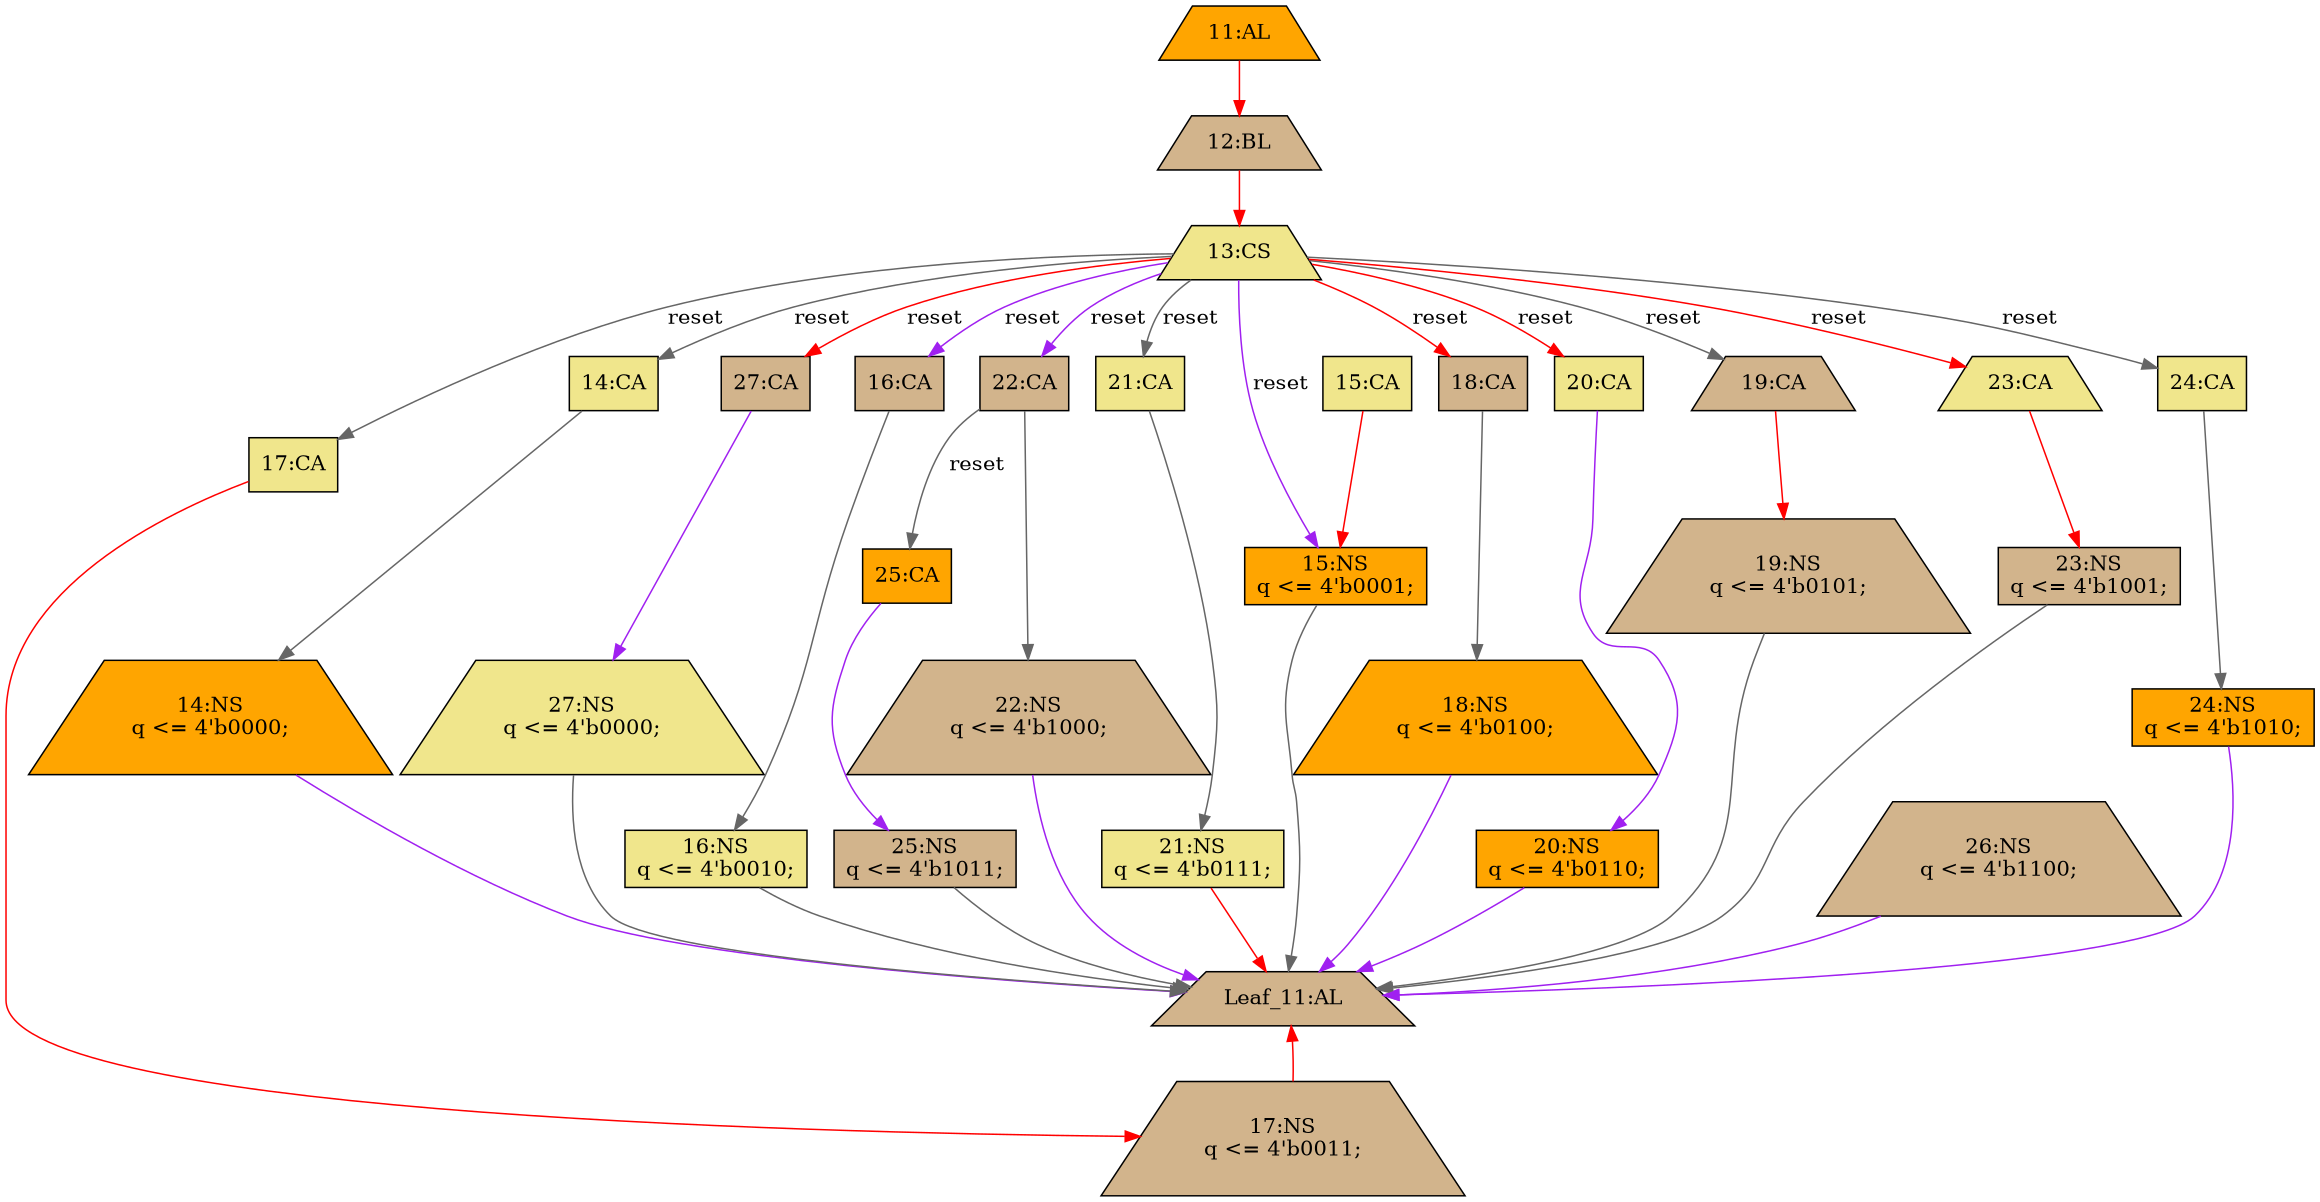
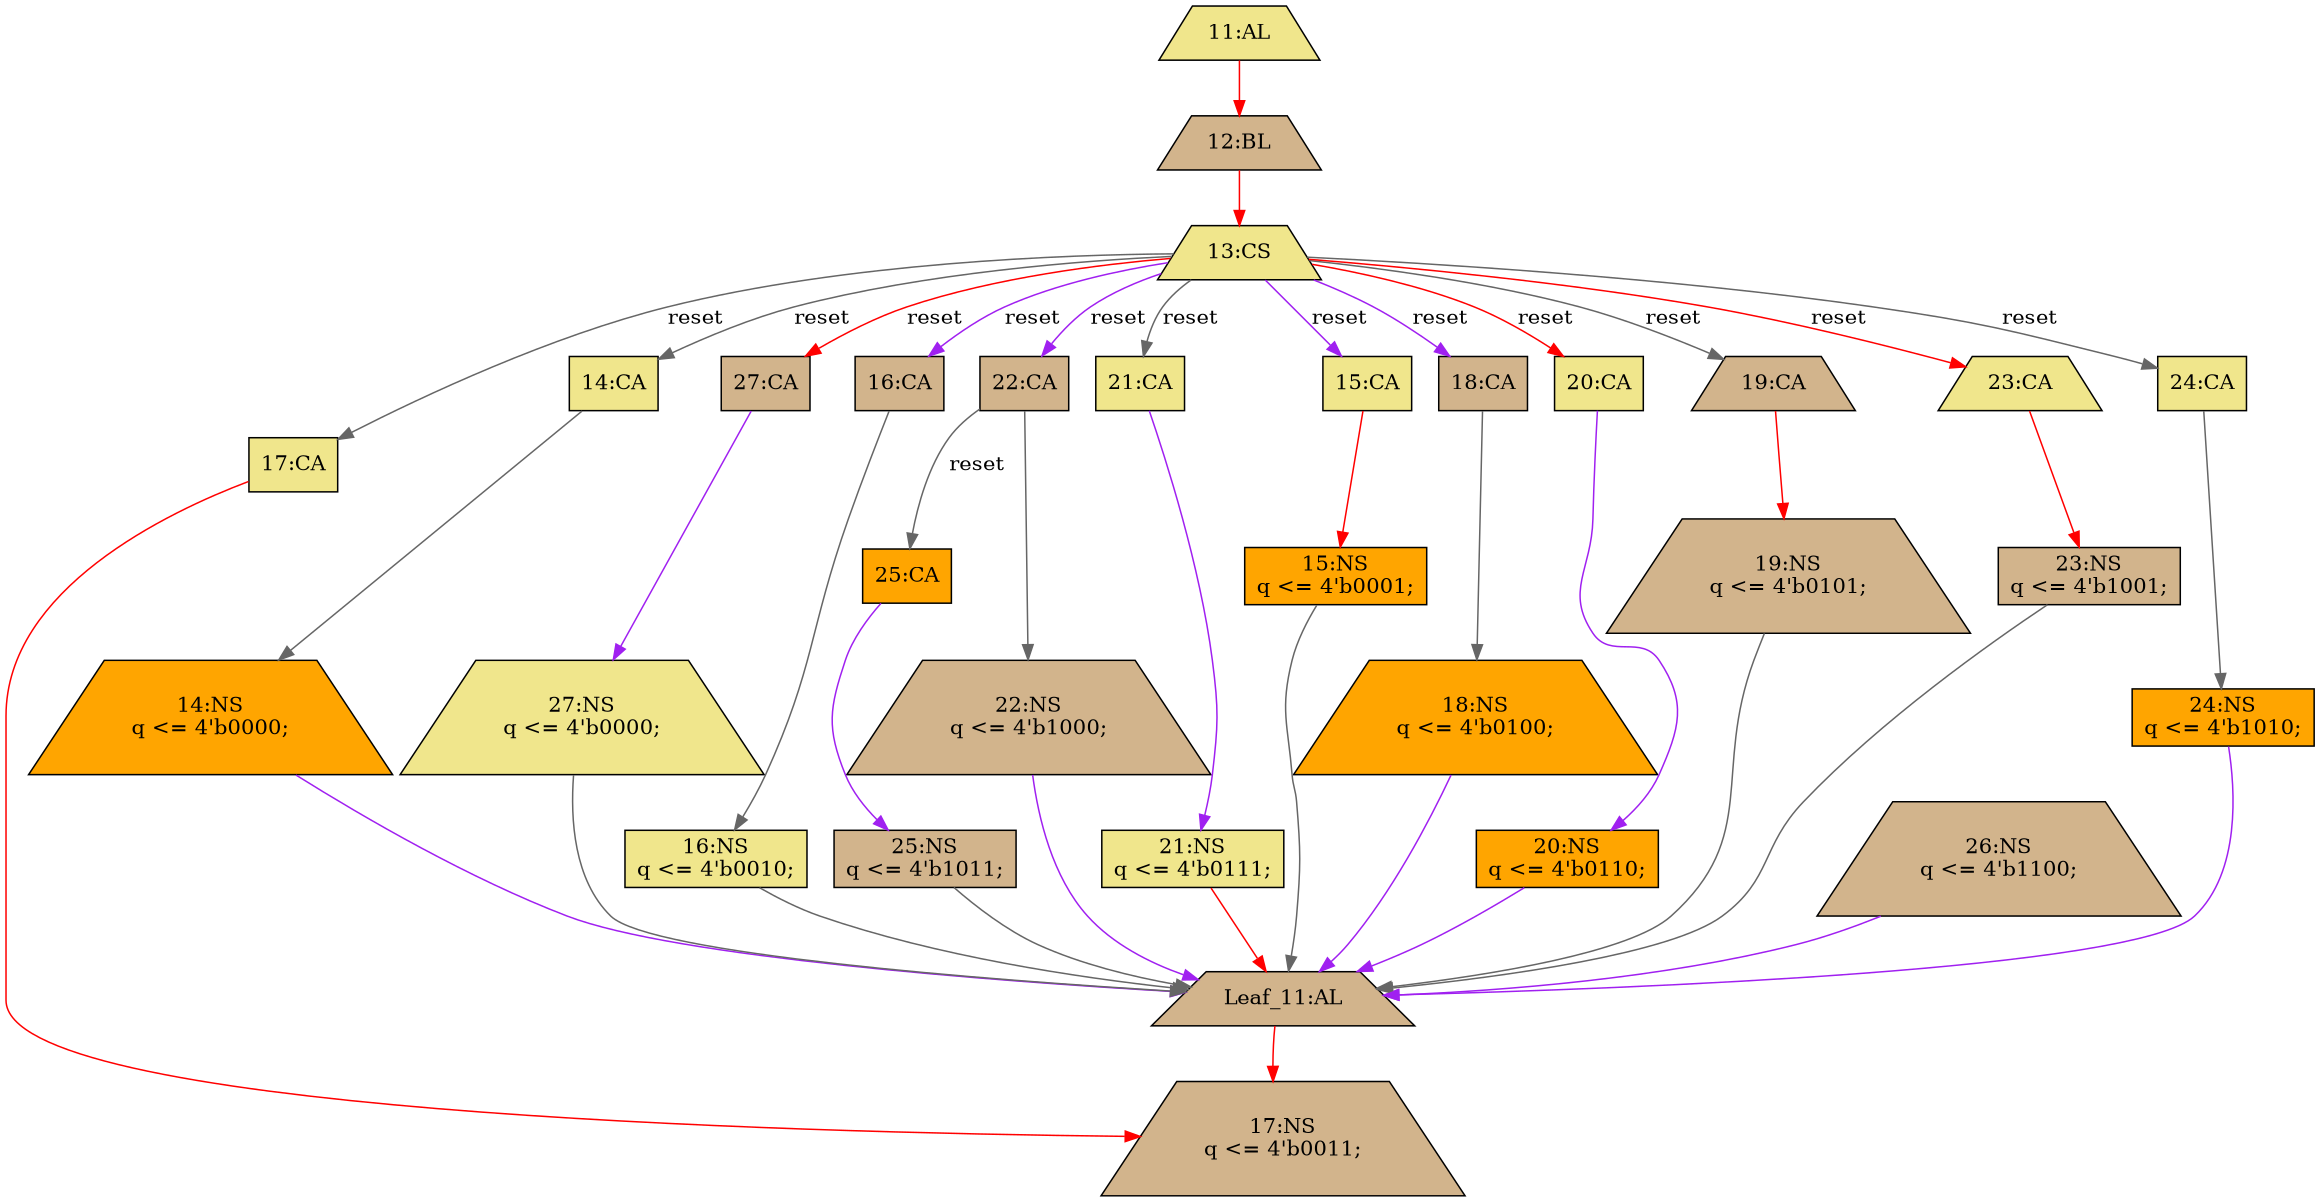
(1239, 33) -> (1239, 33)
(1378, 309) -> (1378, 309)
(1254, 413) -> (1298, 313)
(1204, 610) -> (1204, 610)
(1293, 1061) -> (1273, 1046)
